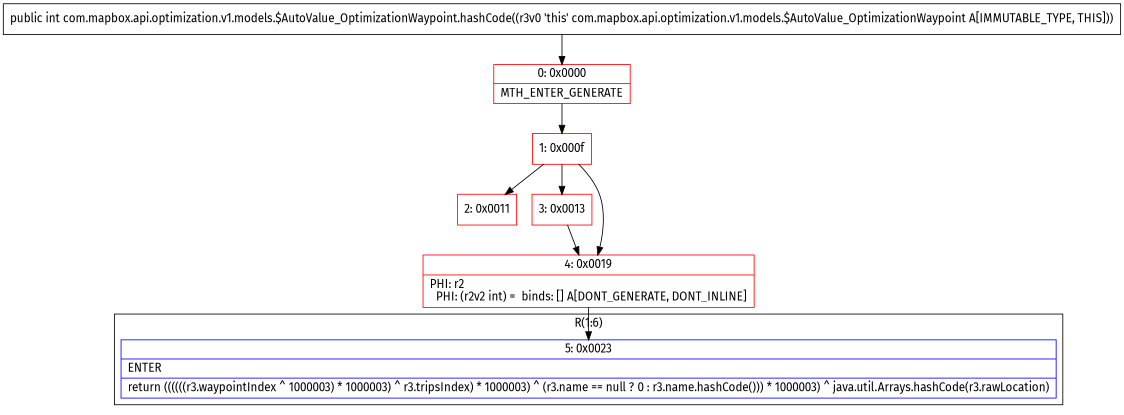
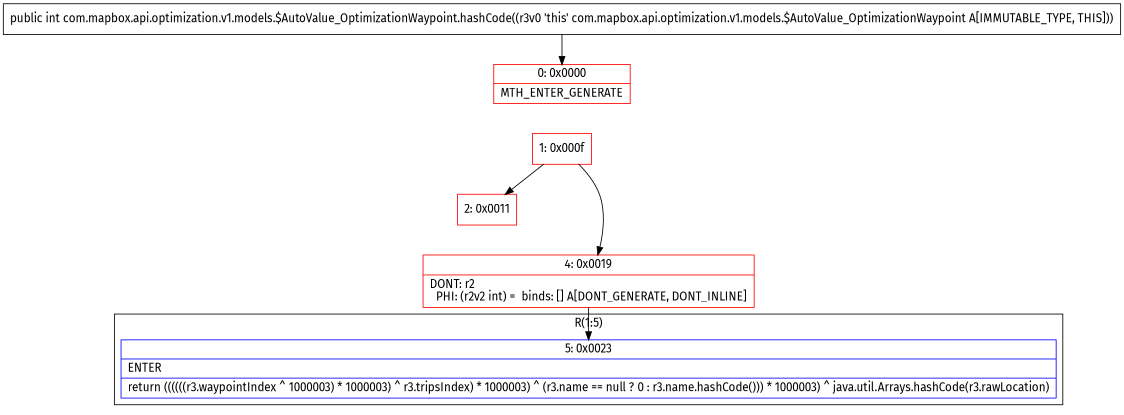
(562, 114) -> none
(562, 210) -> none
(449, 285) -> (454, 285)
(589, 324) -> (589, 324)
